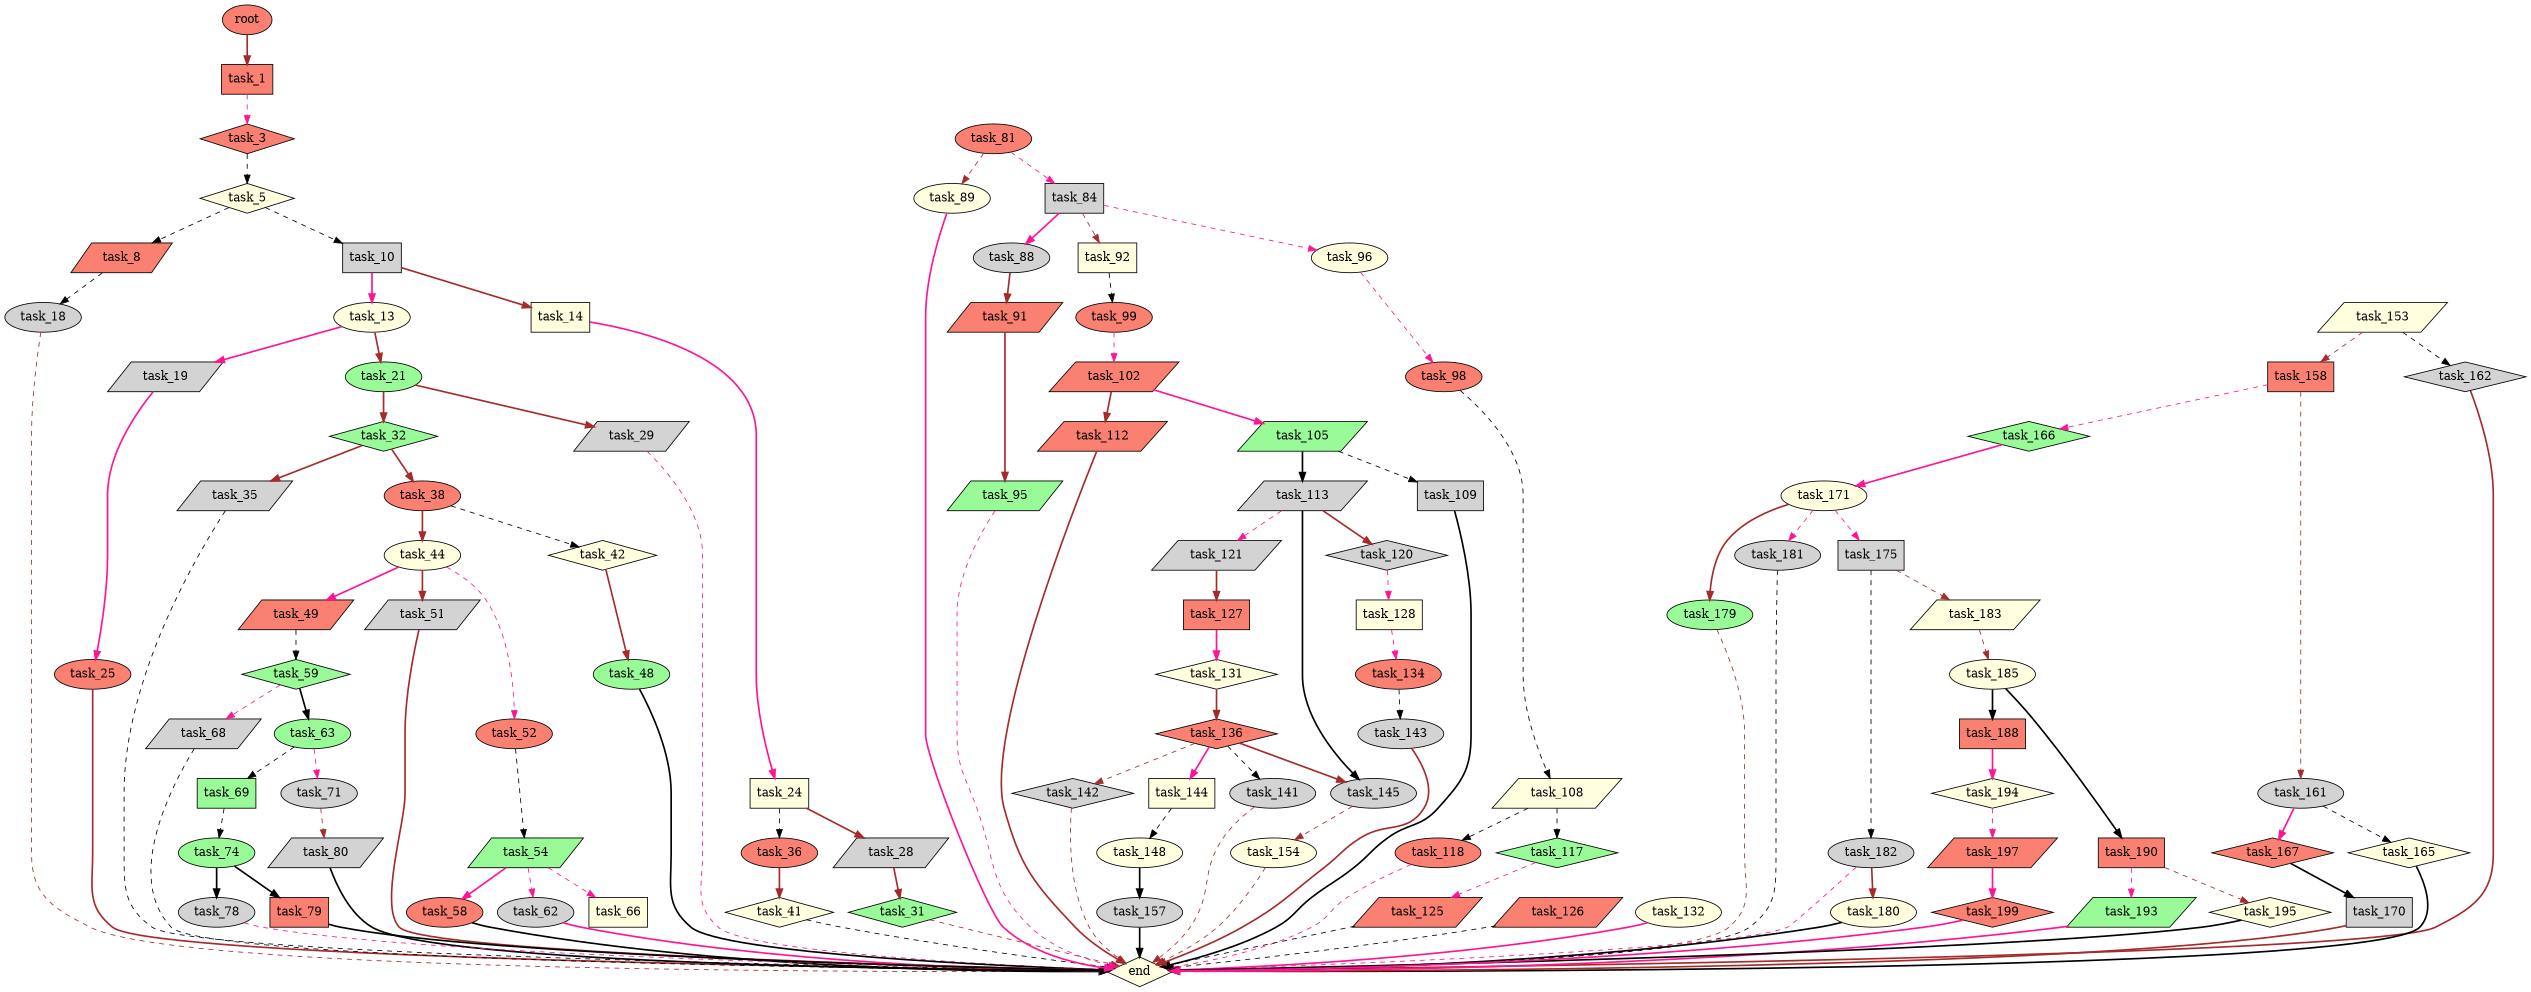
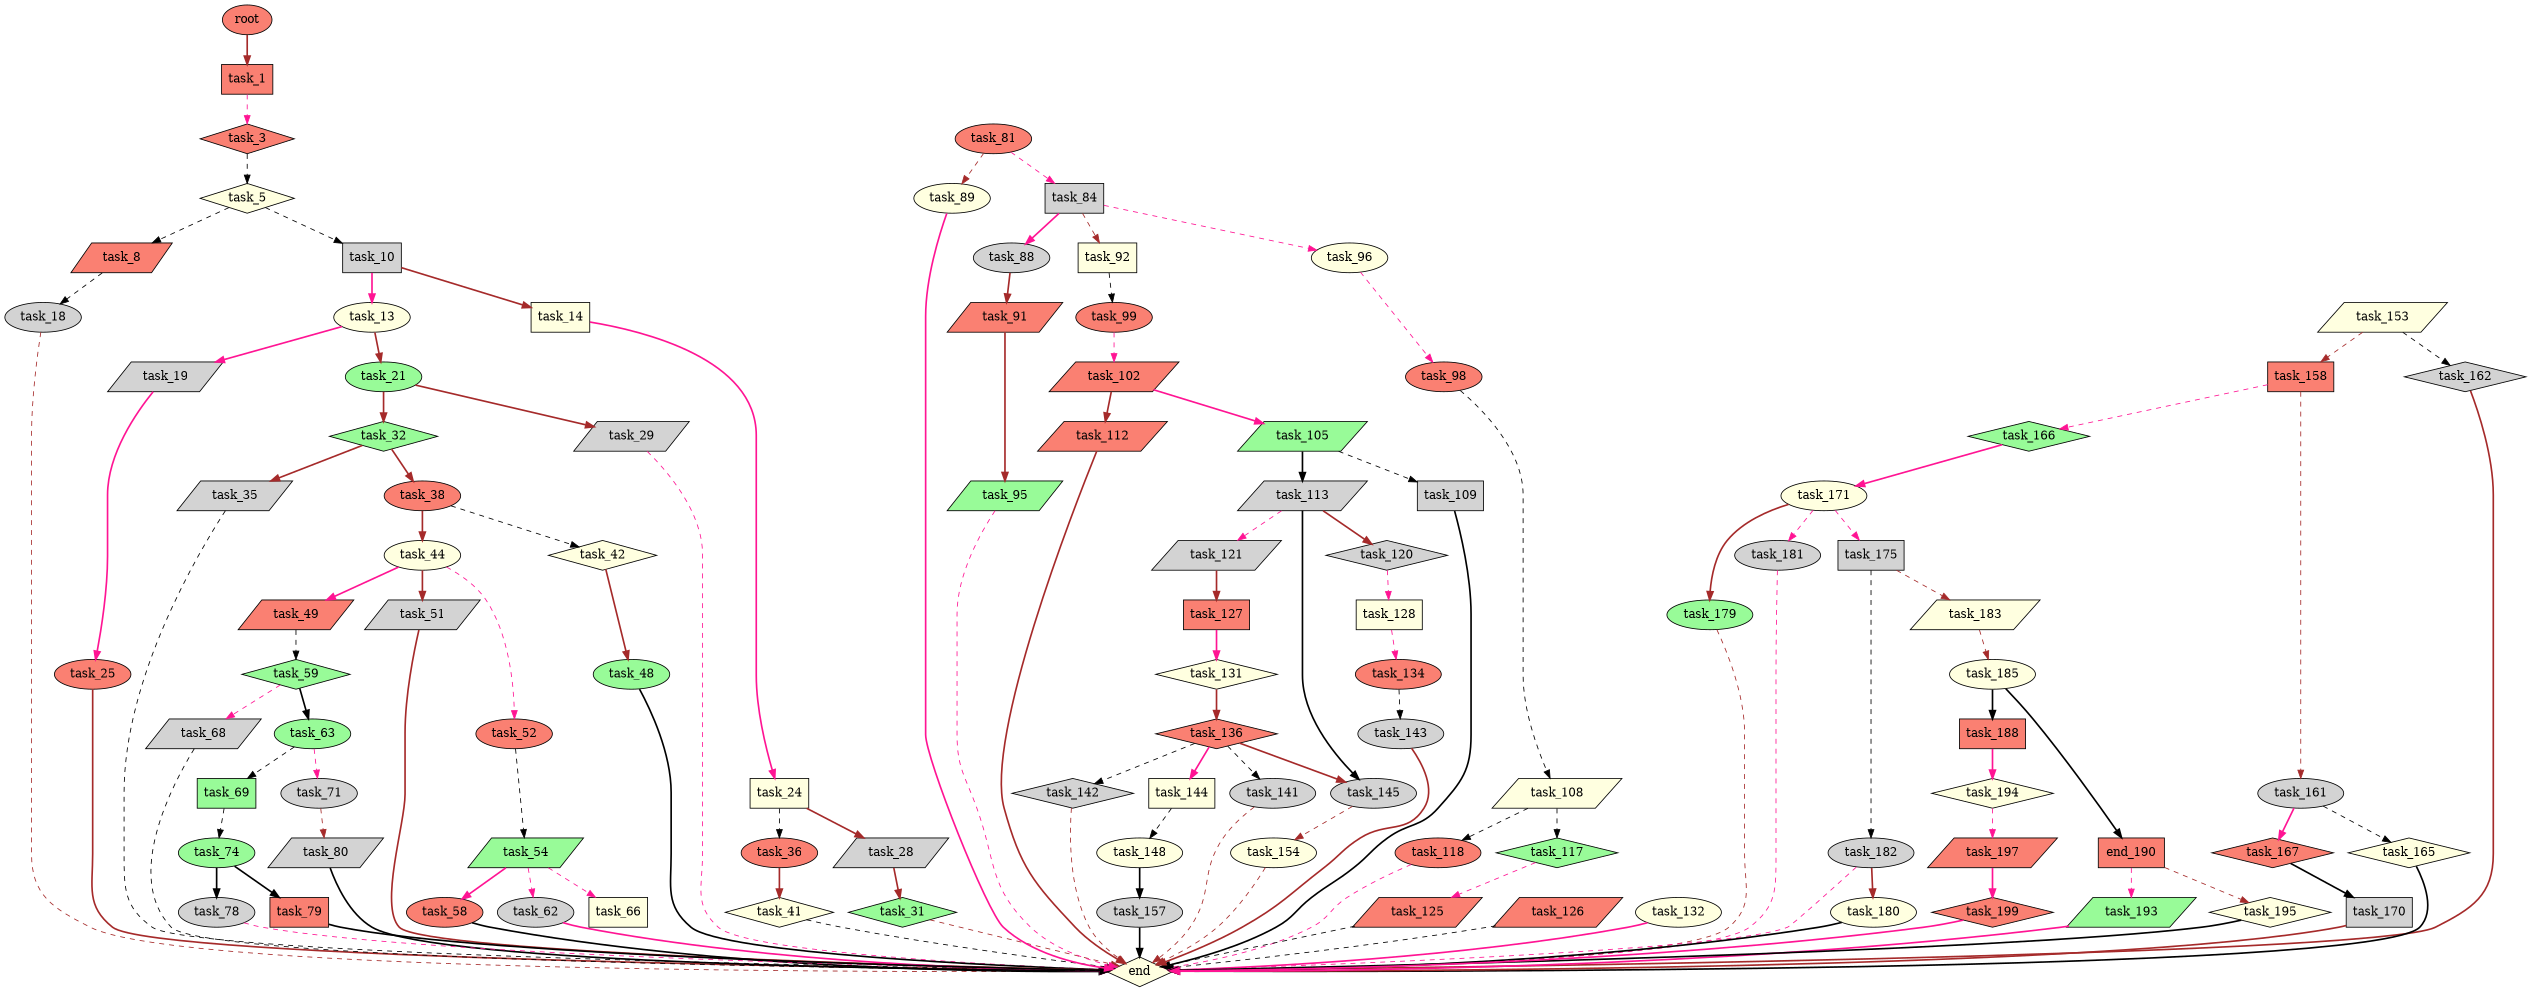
(1149, 762) -> (1149, 762)
(2131, 853) -> (2131, 853)
(1740, 931) -> (1740, 931)
